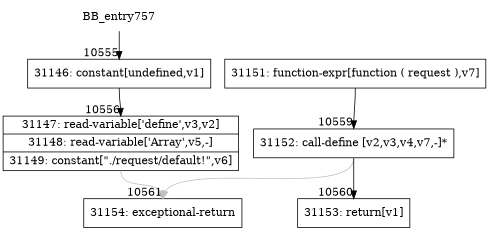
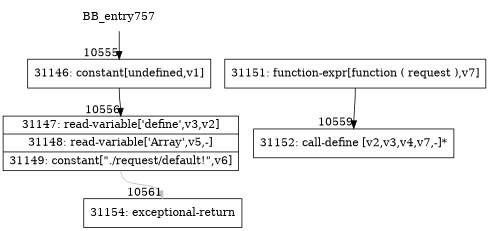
(262, 178) -> none
(354, 213) -> none
